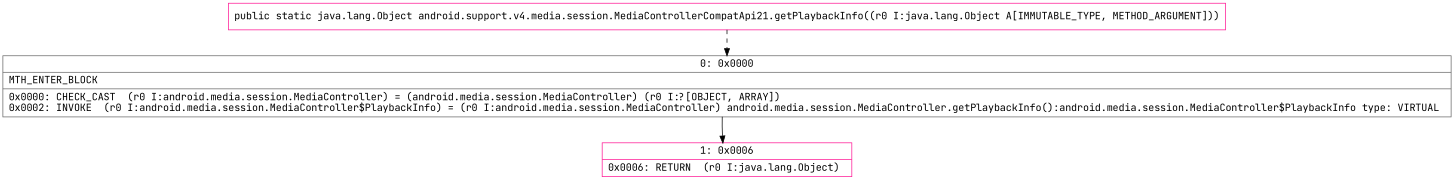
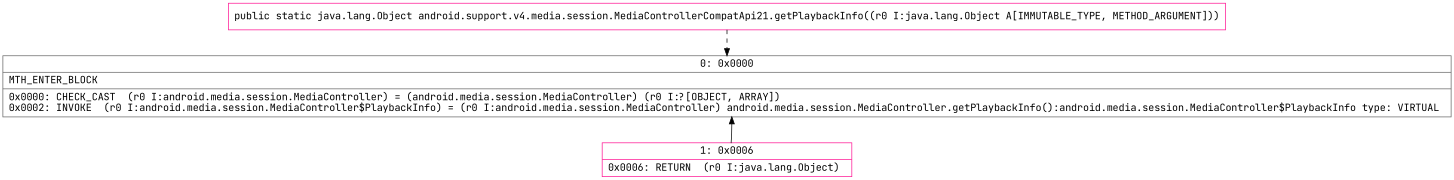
(722, 126) -> (732, 134)
